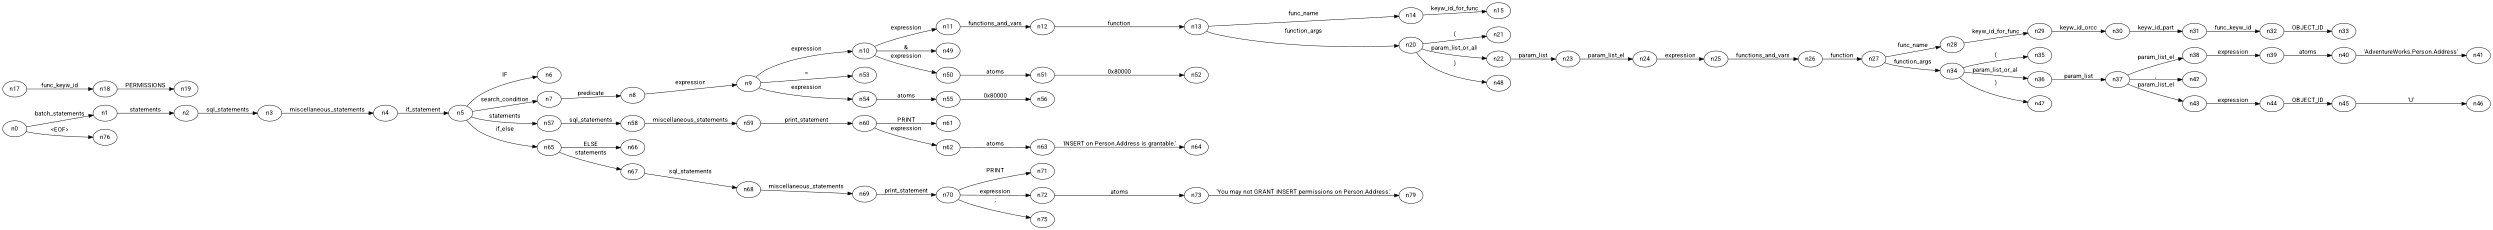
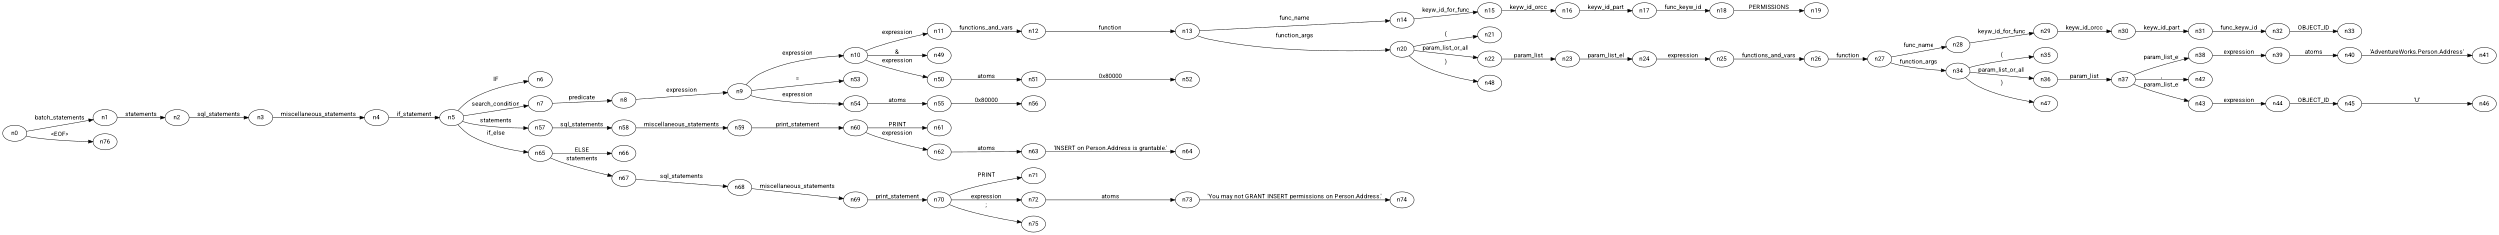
none -> (1568, 11)
(1411, 195) -> (1402, 200)
